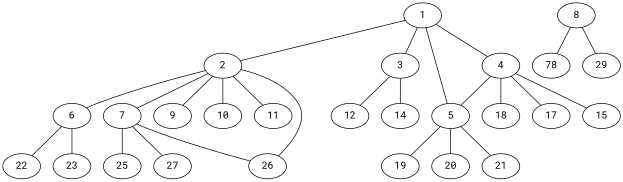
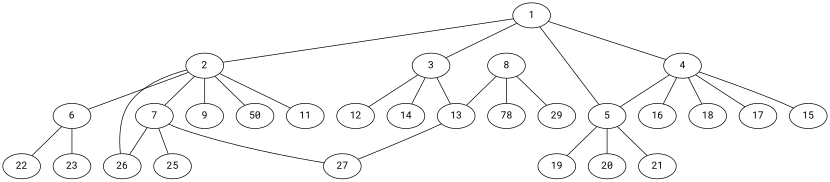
(223, 116) -> (255, 116)
none -> (456, 116)
none -> (657, 116)
